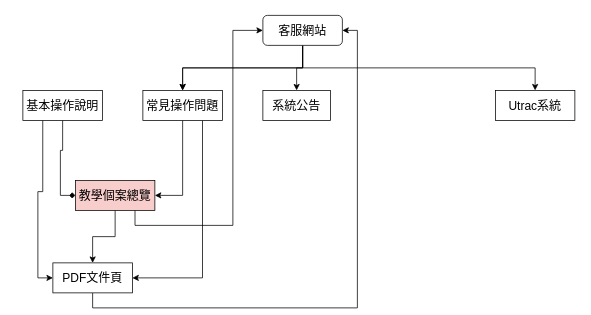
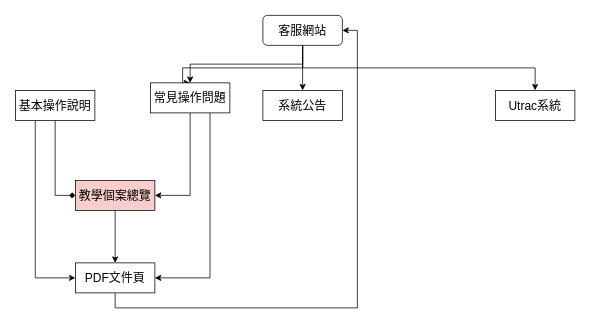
(63, 105) -> (55, 105)
(183, 105) -> (190, 98)
(297, 105) -> (303, 105)
(184, 225) -> none
(93, 278) -> (115, 278)
